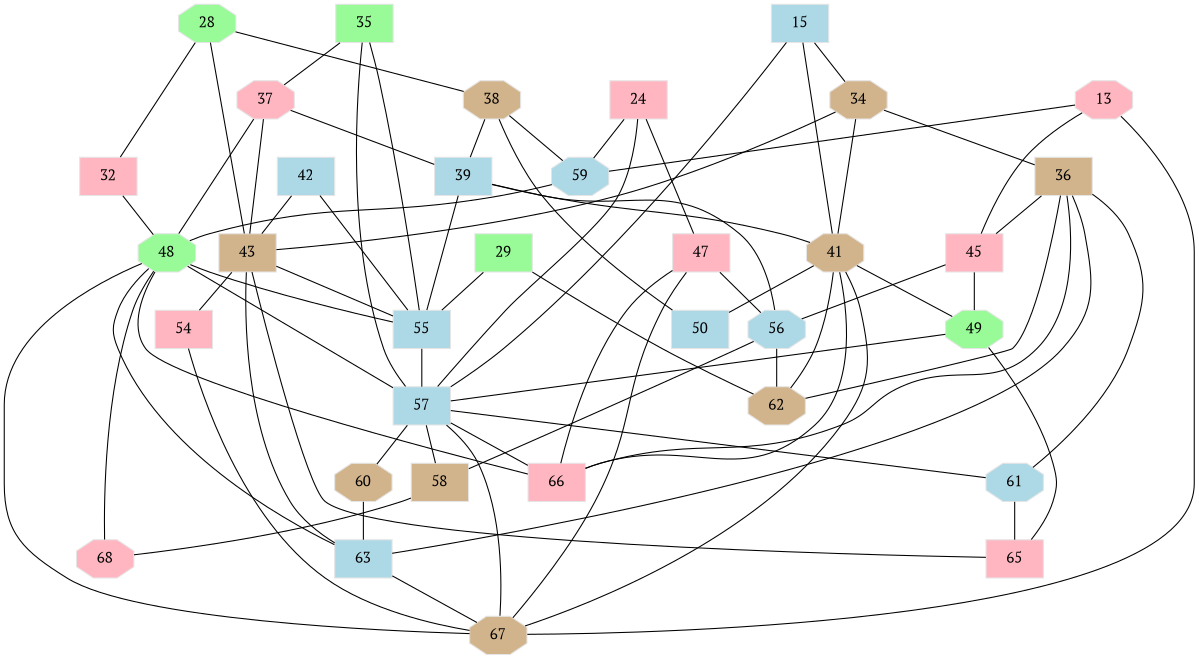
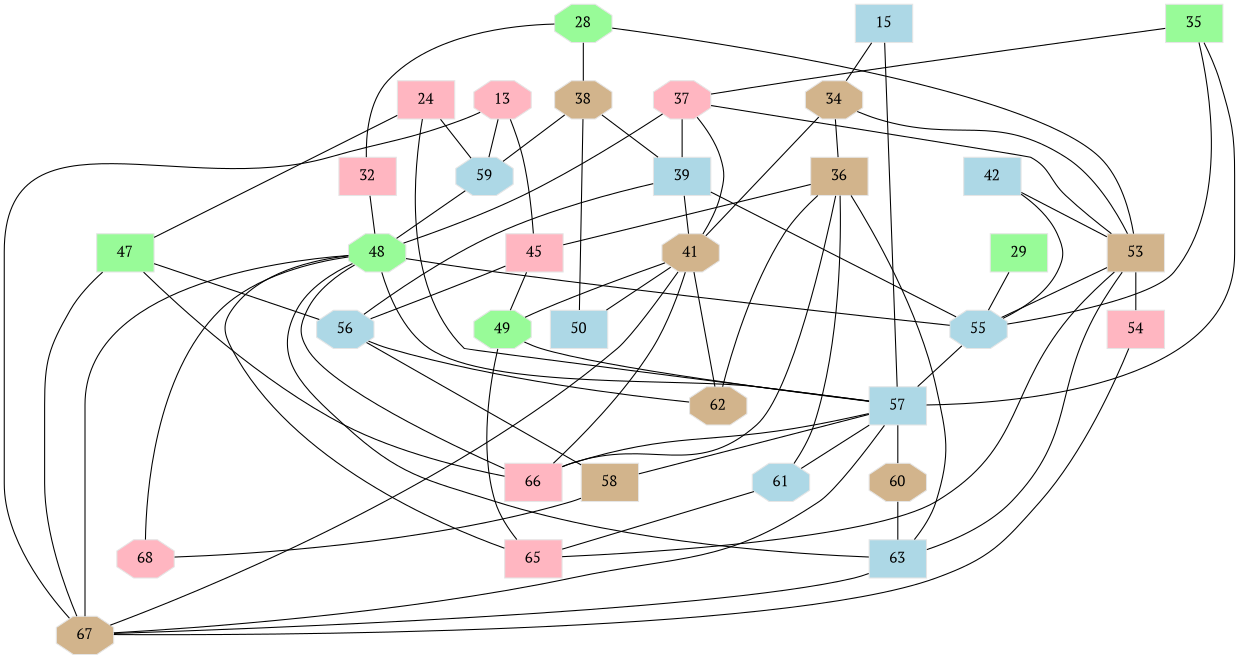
(817, 133) -> (724, 174)
(248, 253) -> (1136, 253)
(701, 253) -> (125, 253)
(422, 329) -> (979, 329)
(641, 337) -> none
none -> (283, 417)
